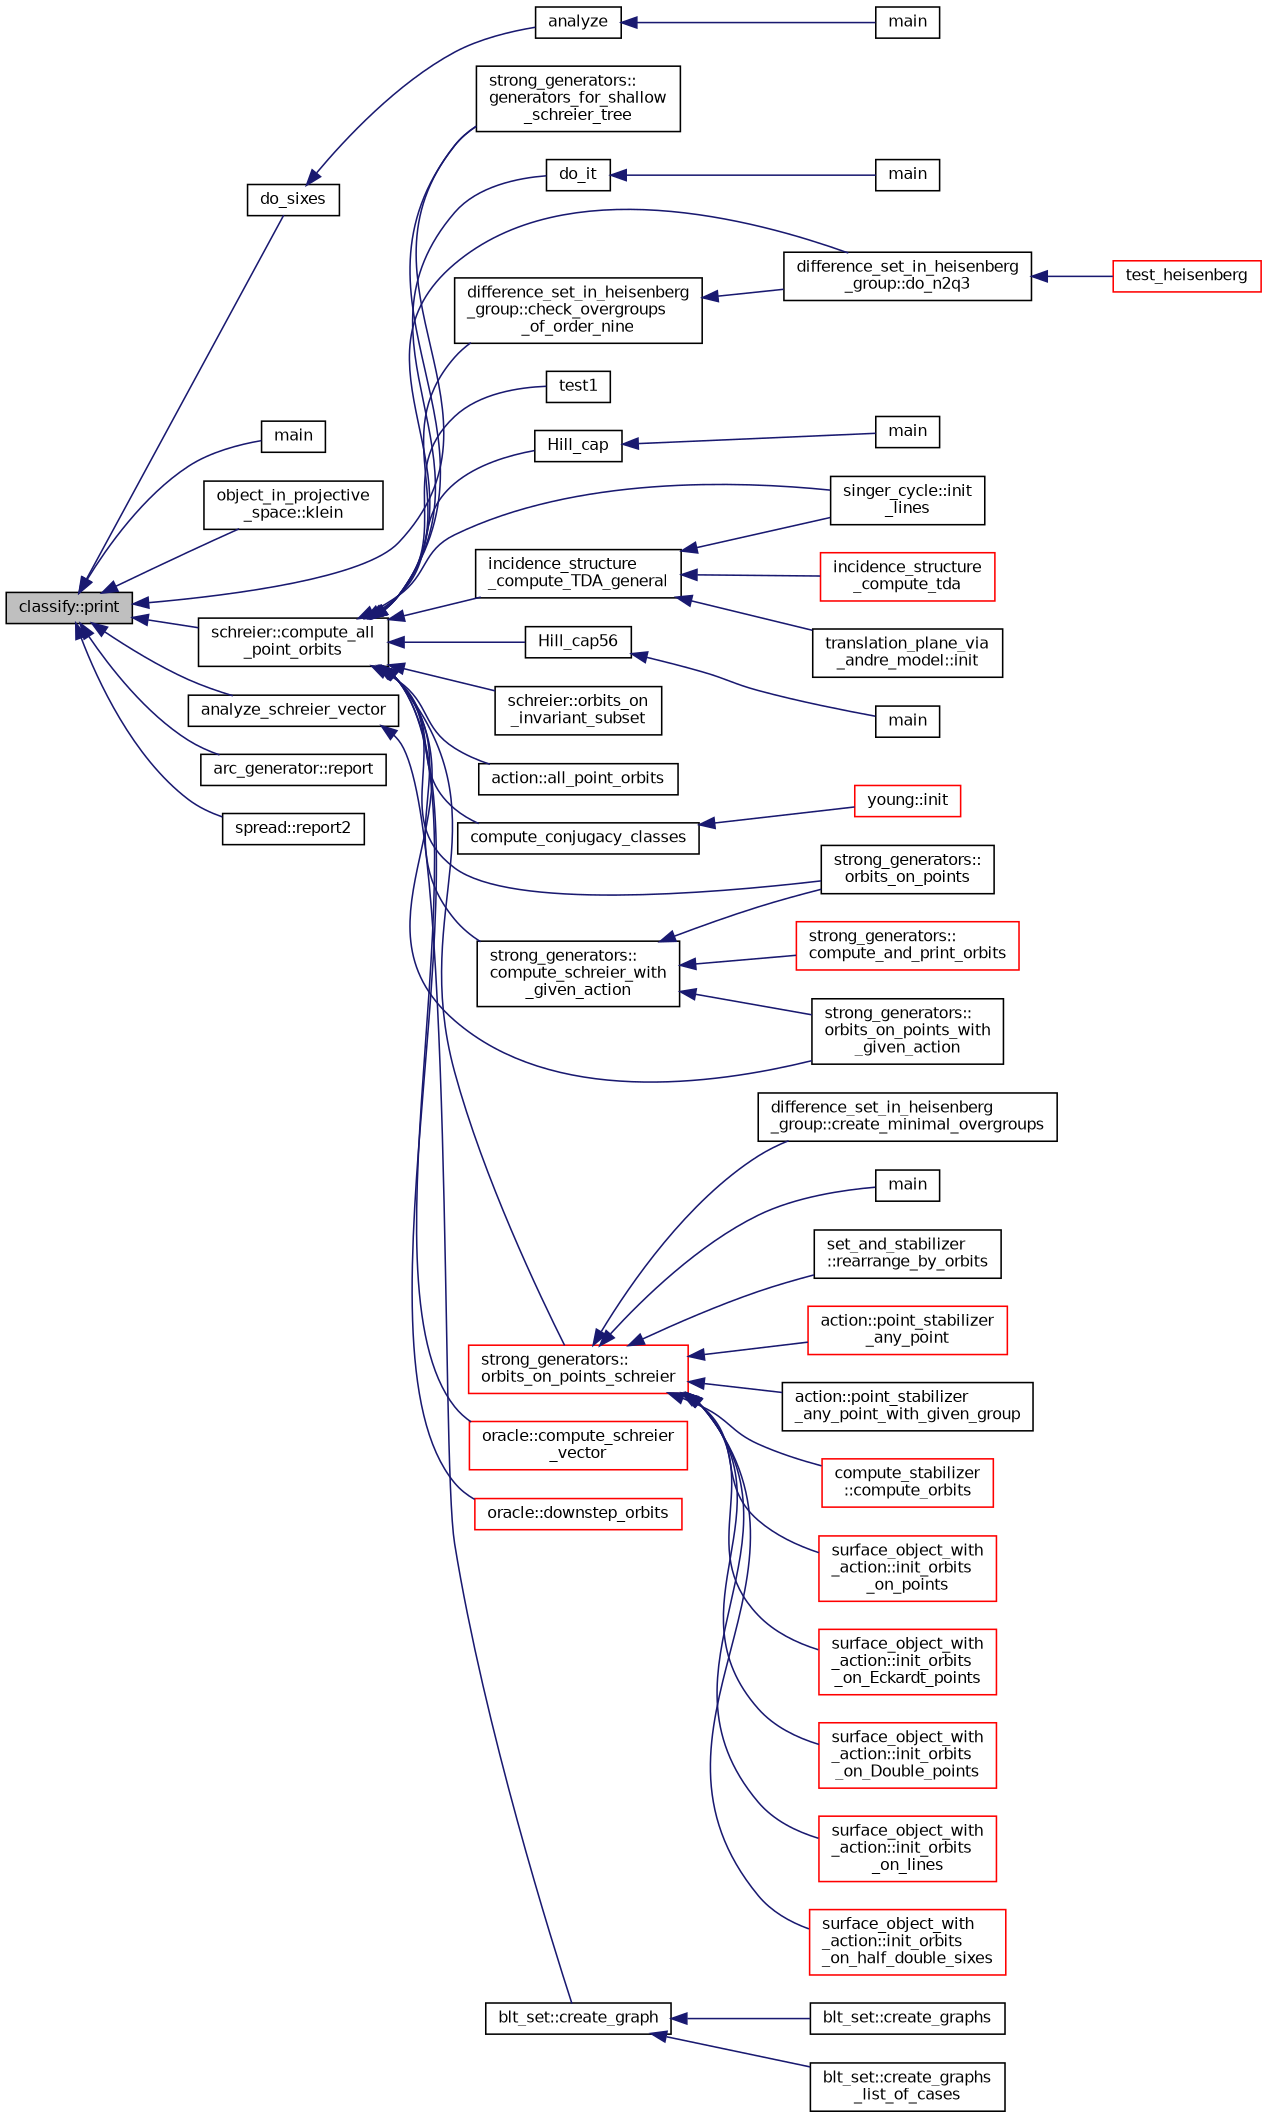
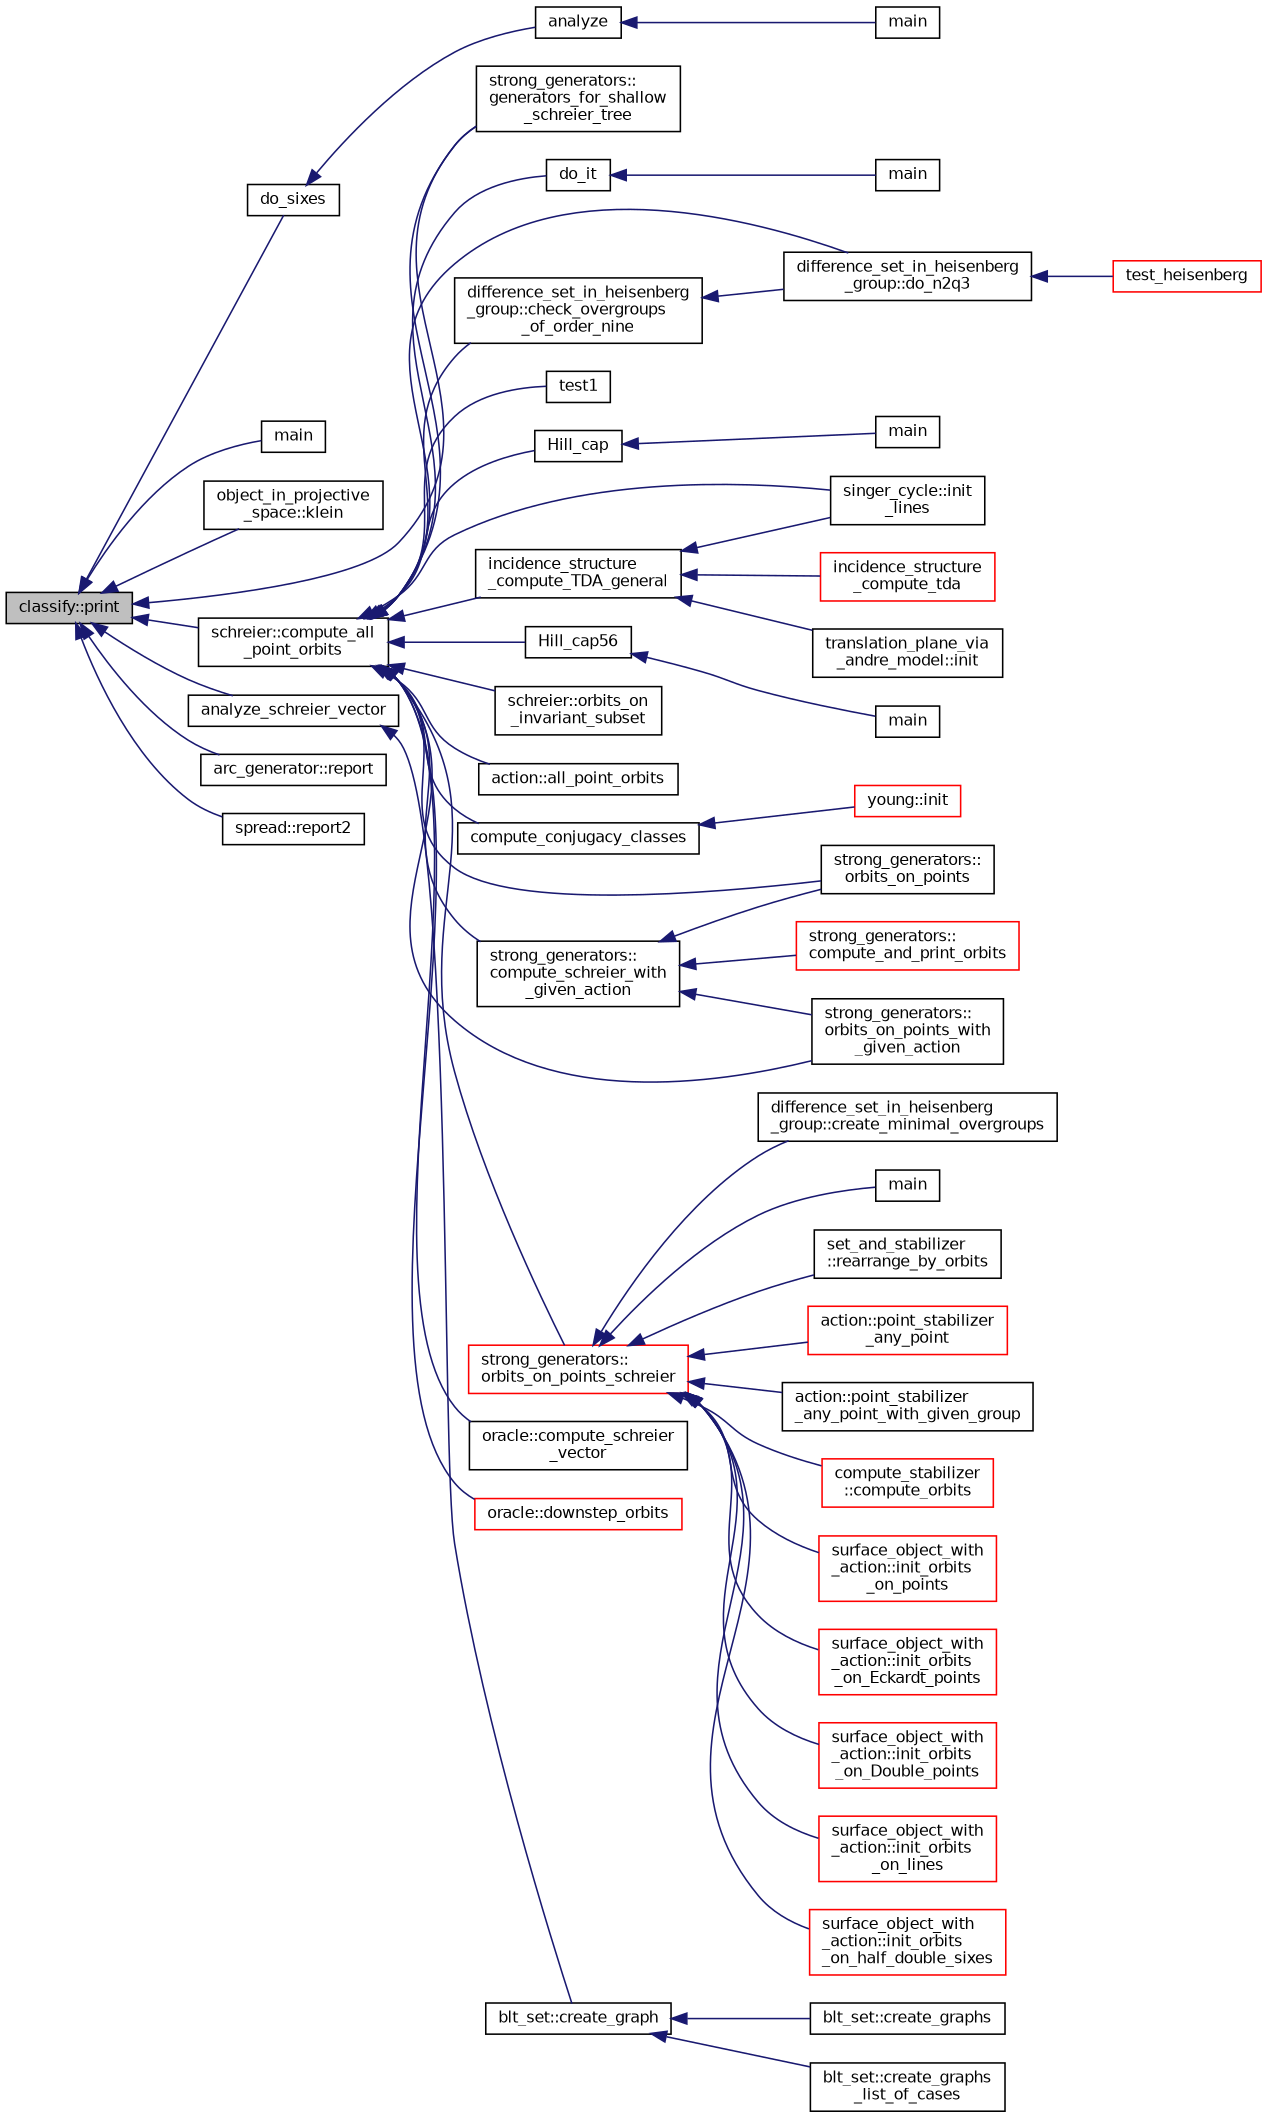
(578, 1446) -> (578, 1446)
